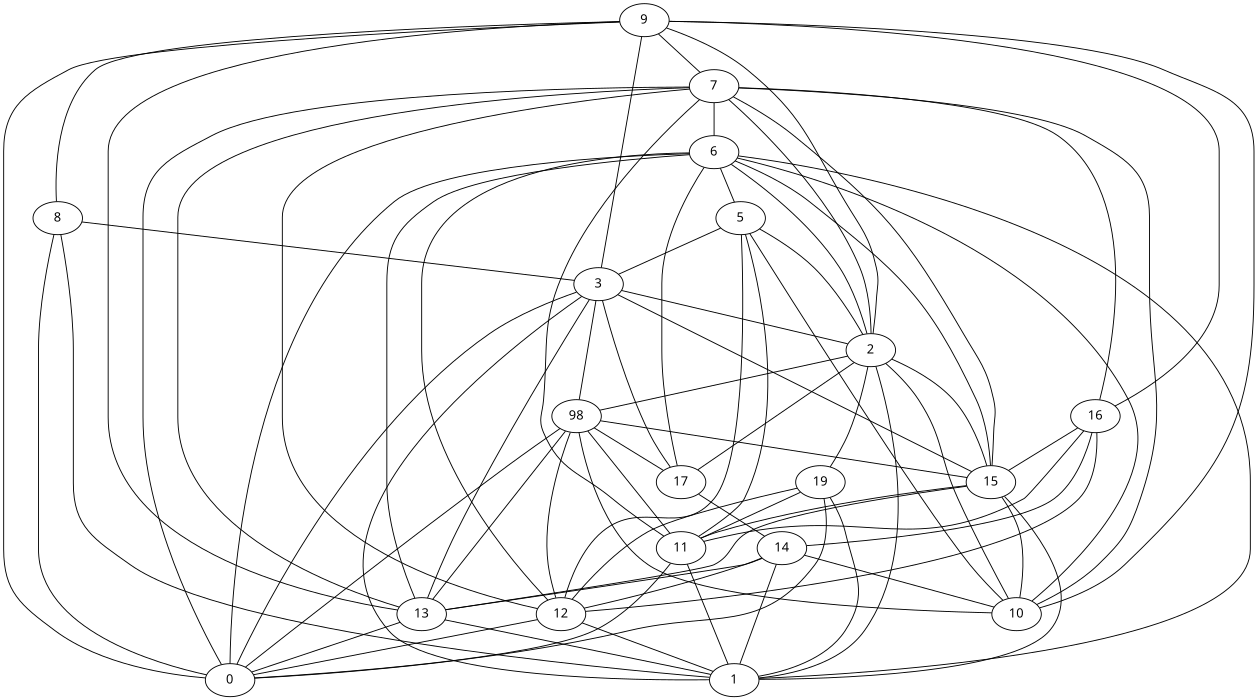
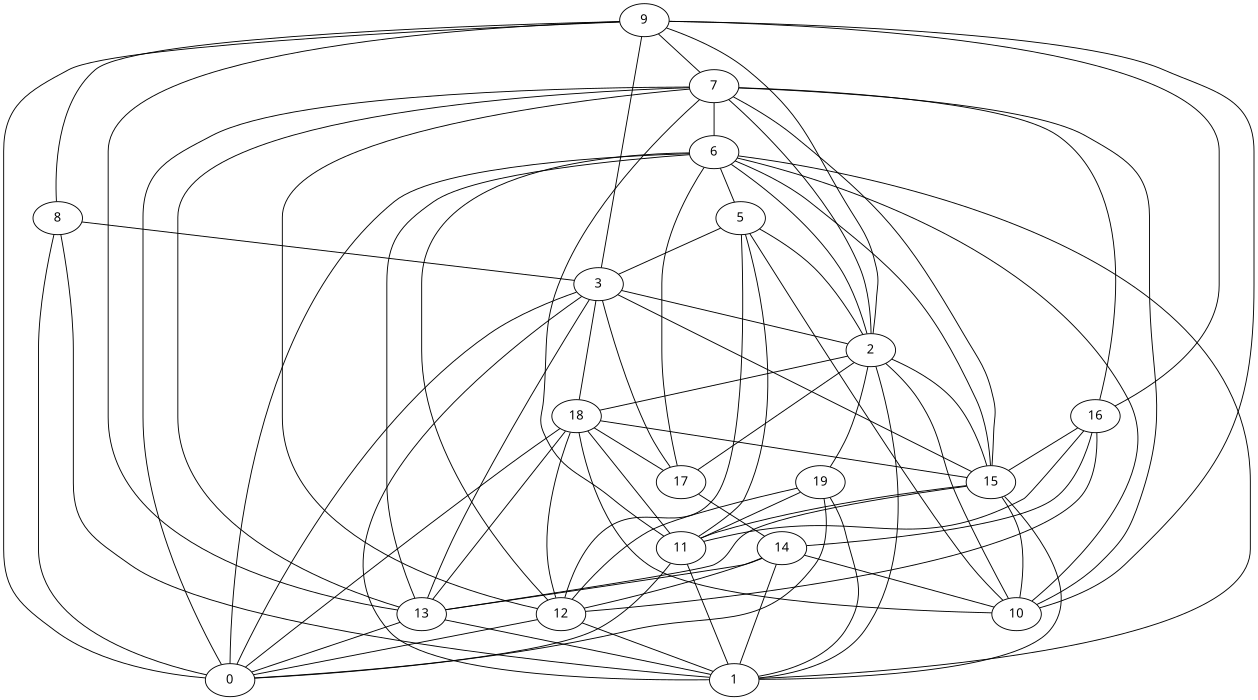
(577, 416) -> (577, 416)
